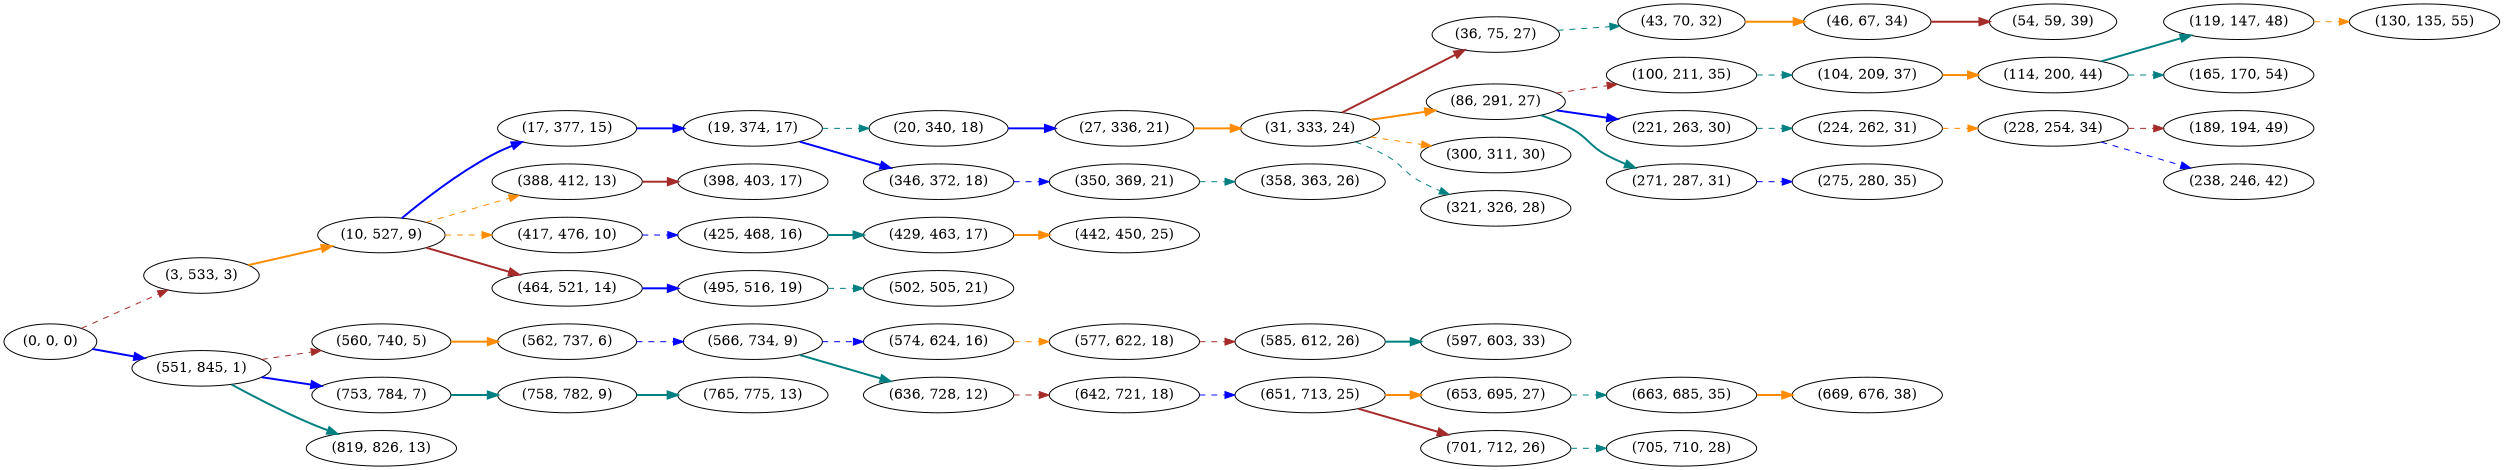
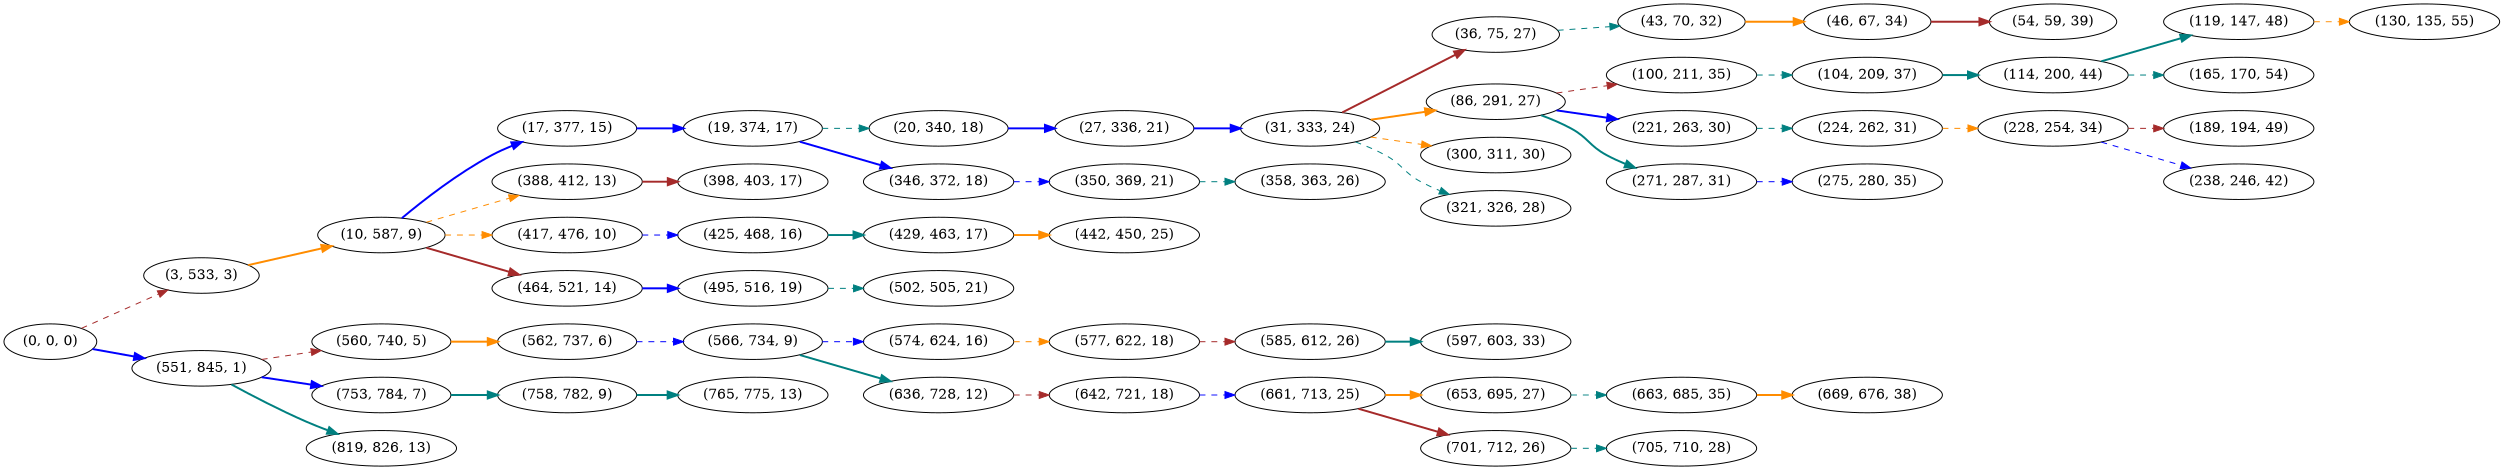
(1955, 75) -> (1955, 75)
(1212, 128) -> (1212, 128)
(381, 235) -> (381, 235)
(1310, 395) -> (1310, 395)
